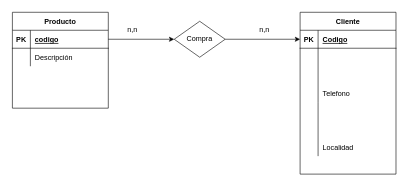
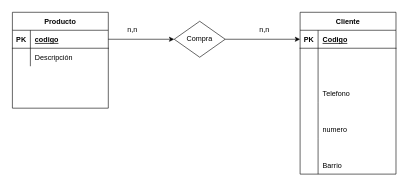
none -> (357, 129)
(357, 147) -> none
none -> (357, 165)
